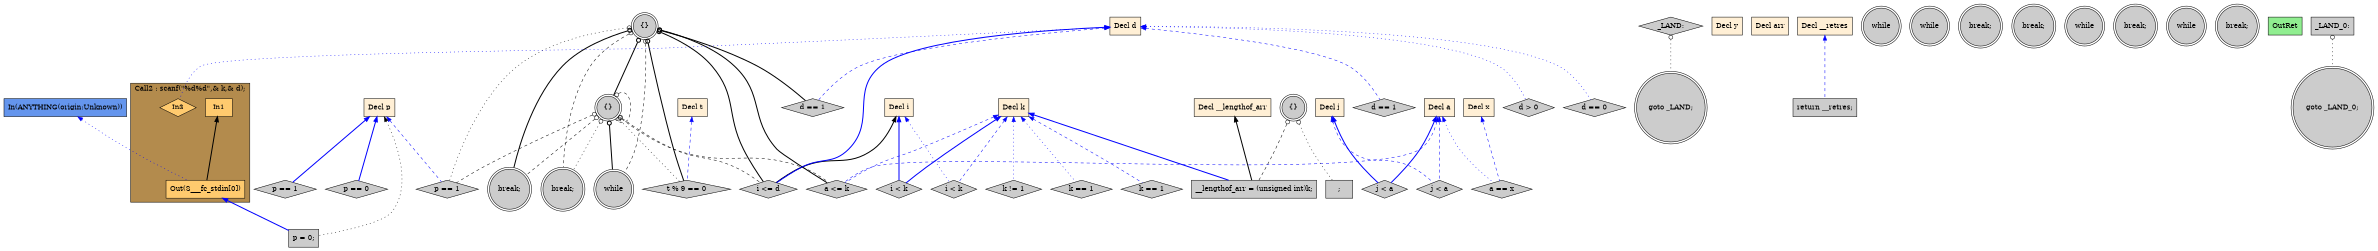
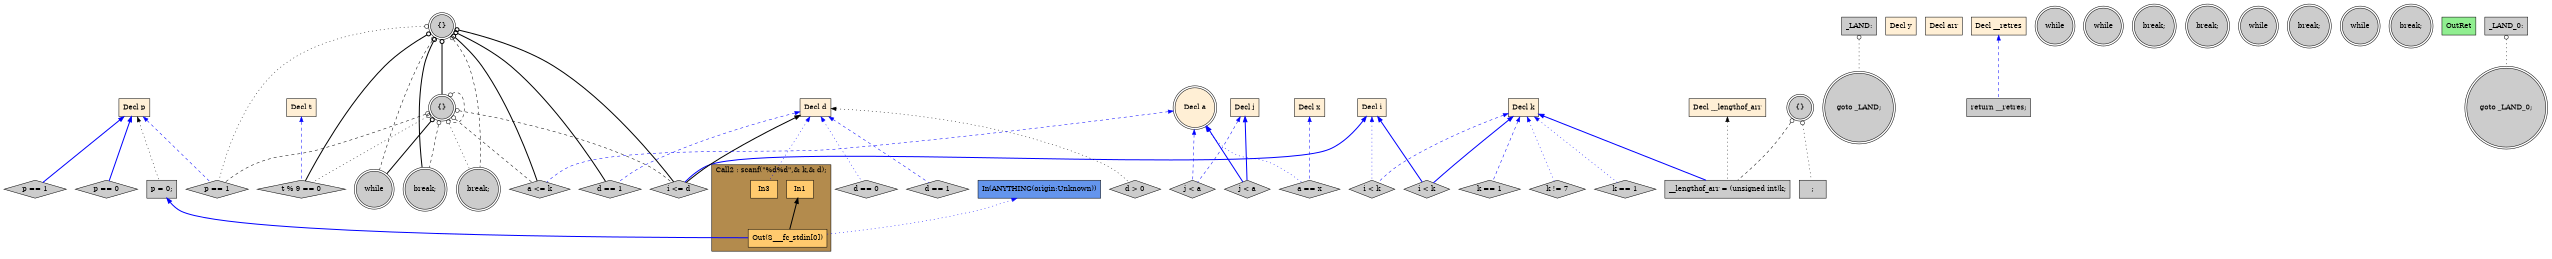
(1671, 26) -> (1859, 26)
(1346, 35) -> (988, 128)
(888, 62) -> (739, 147)
(178, 108) -> (764, 189)
(1439, 108) -> (1195, 108)
(919, 149) -> none
(1244, 151) -> (1727, 151)
(841, 160) -> (1027, 158)
(1014, 189) -> (1557, 189)
(258, 215) -> (457, 234)
